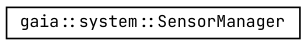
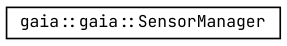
(153, 23) -> (143, 23)
